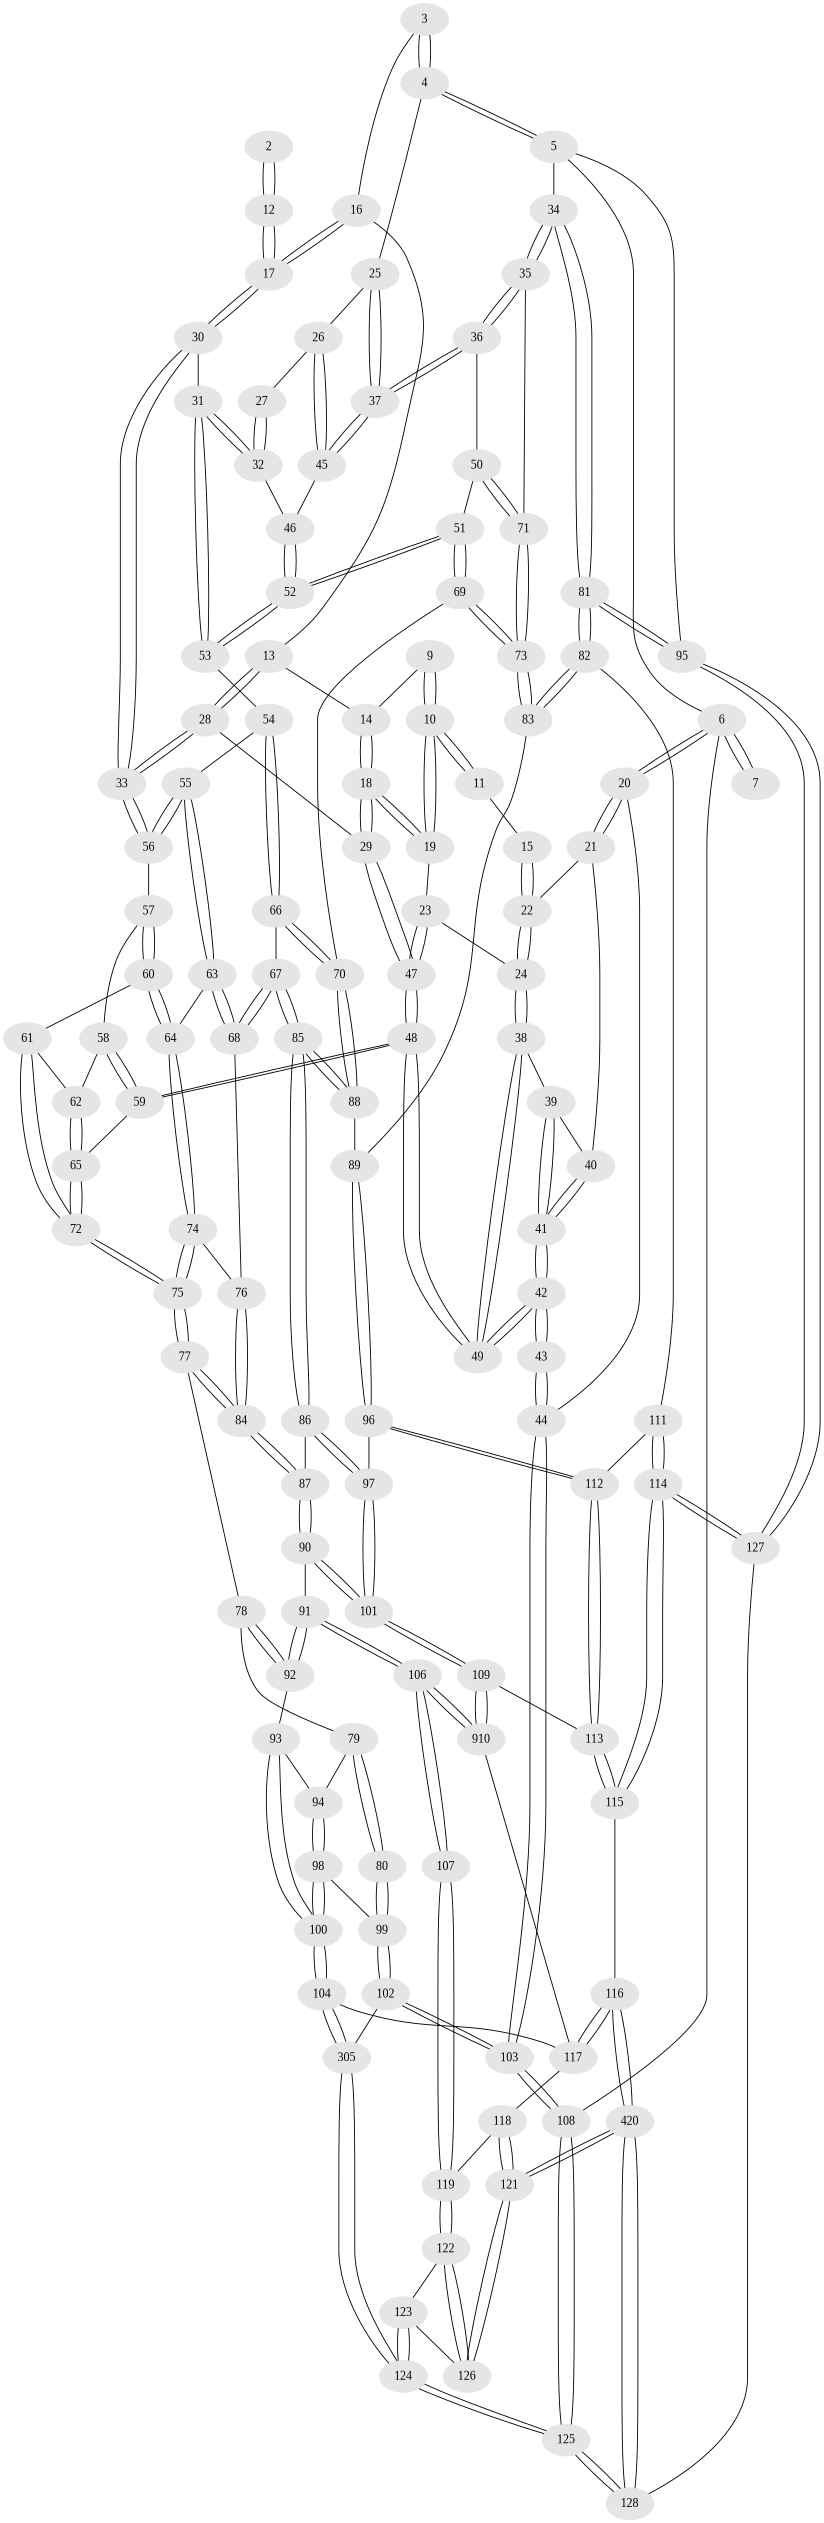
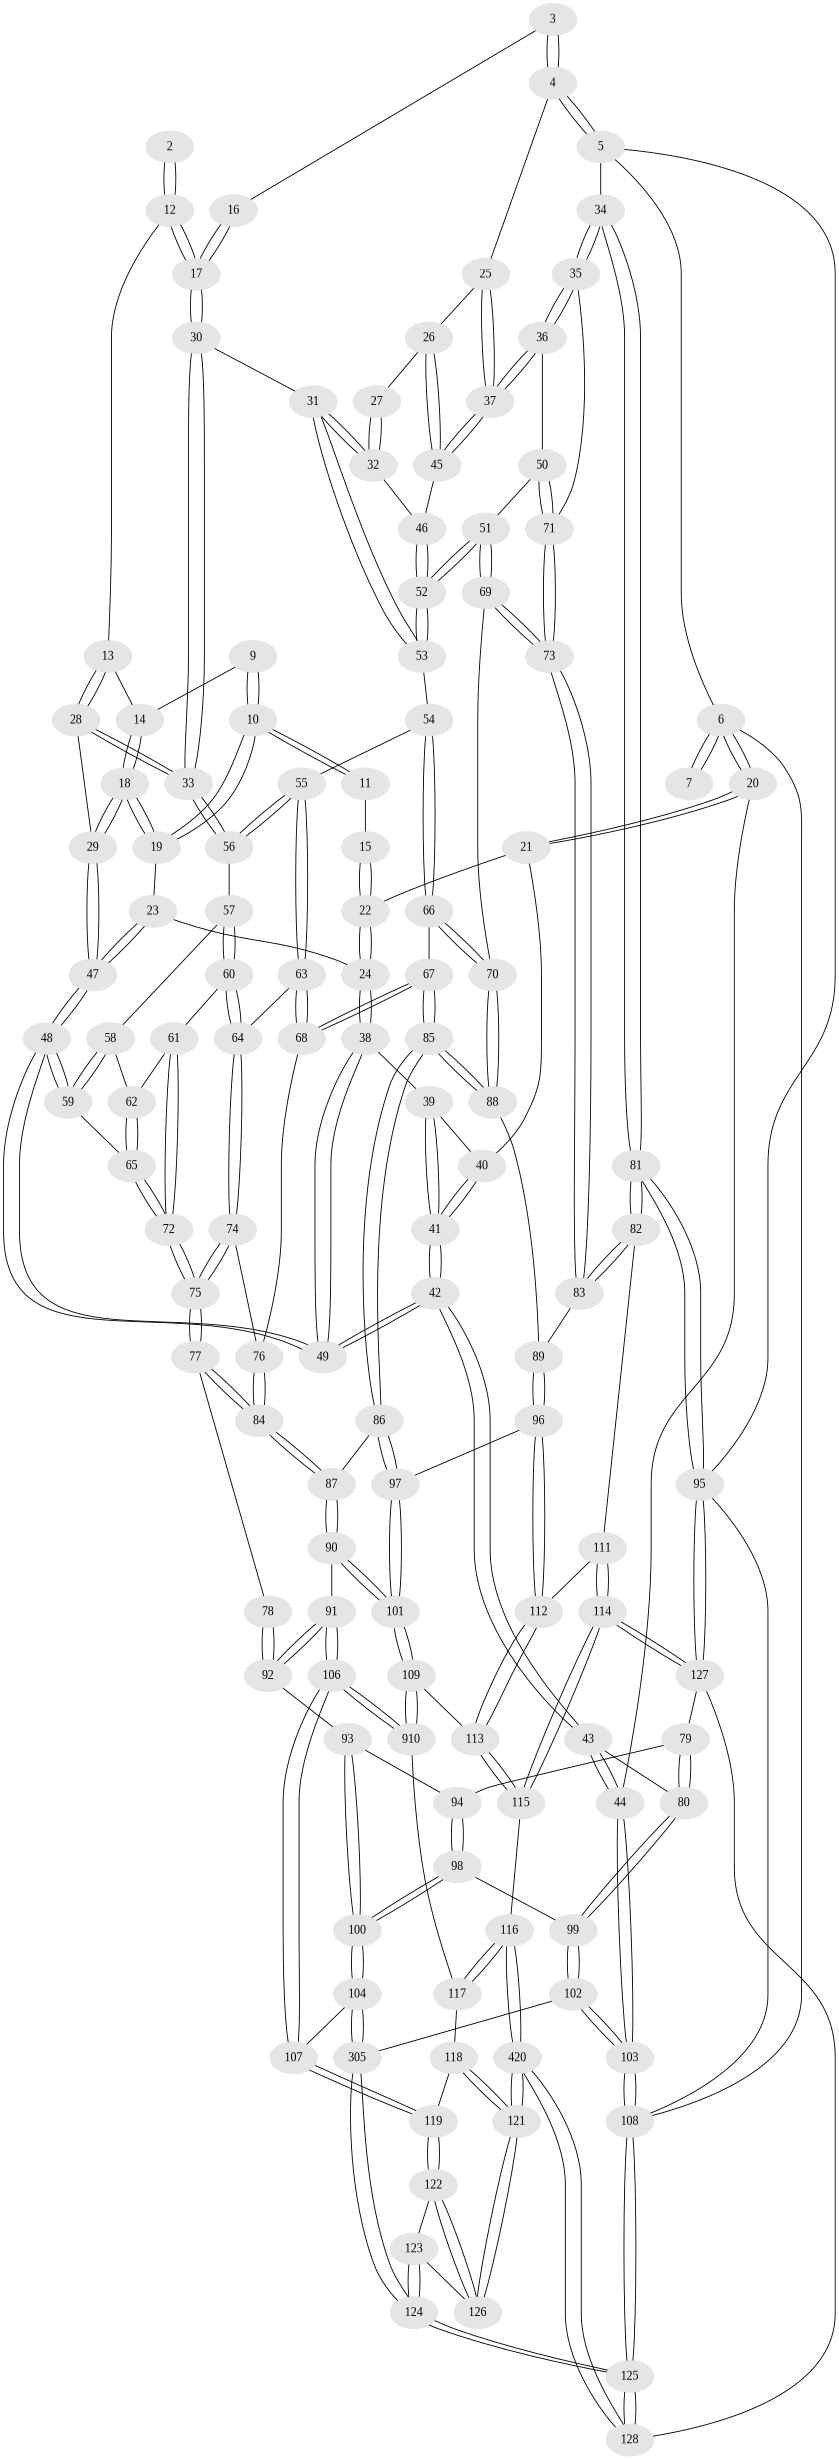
(402, 442) -> (111, 427)
(265, 1698) -> (693, 1707)
none -> (636, 1771)
none -> (768, 1827)
(426, 2024) -> (326, 2026)
